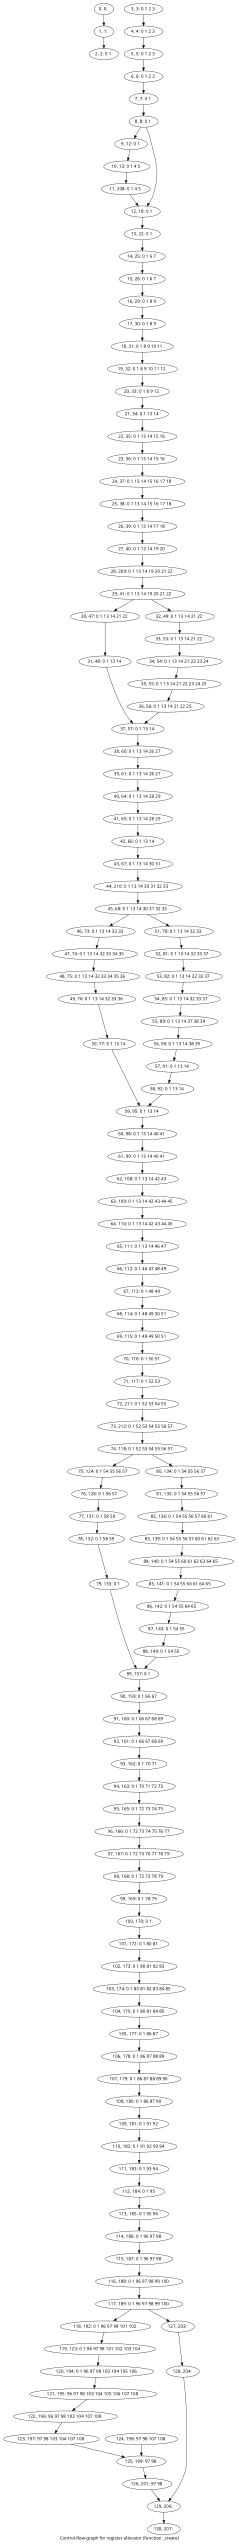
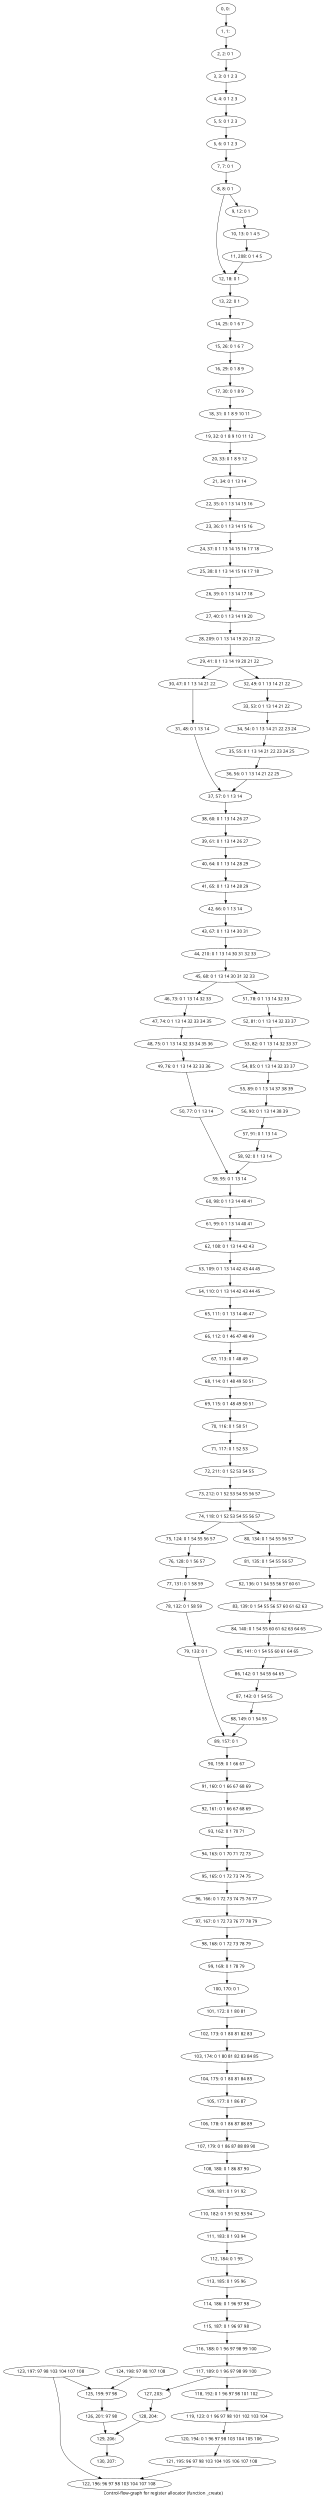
none -> (226, 64)
(59, 2427) -> (60, 2437)
